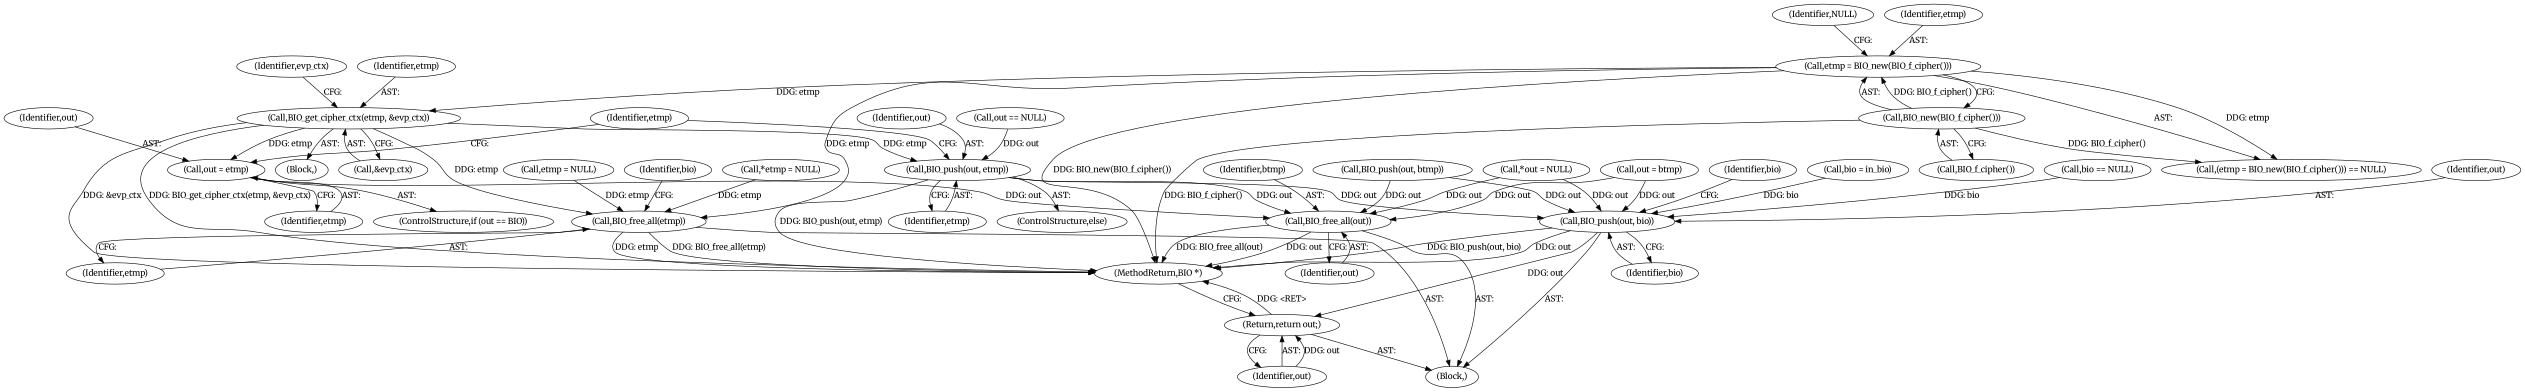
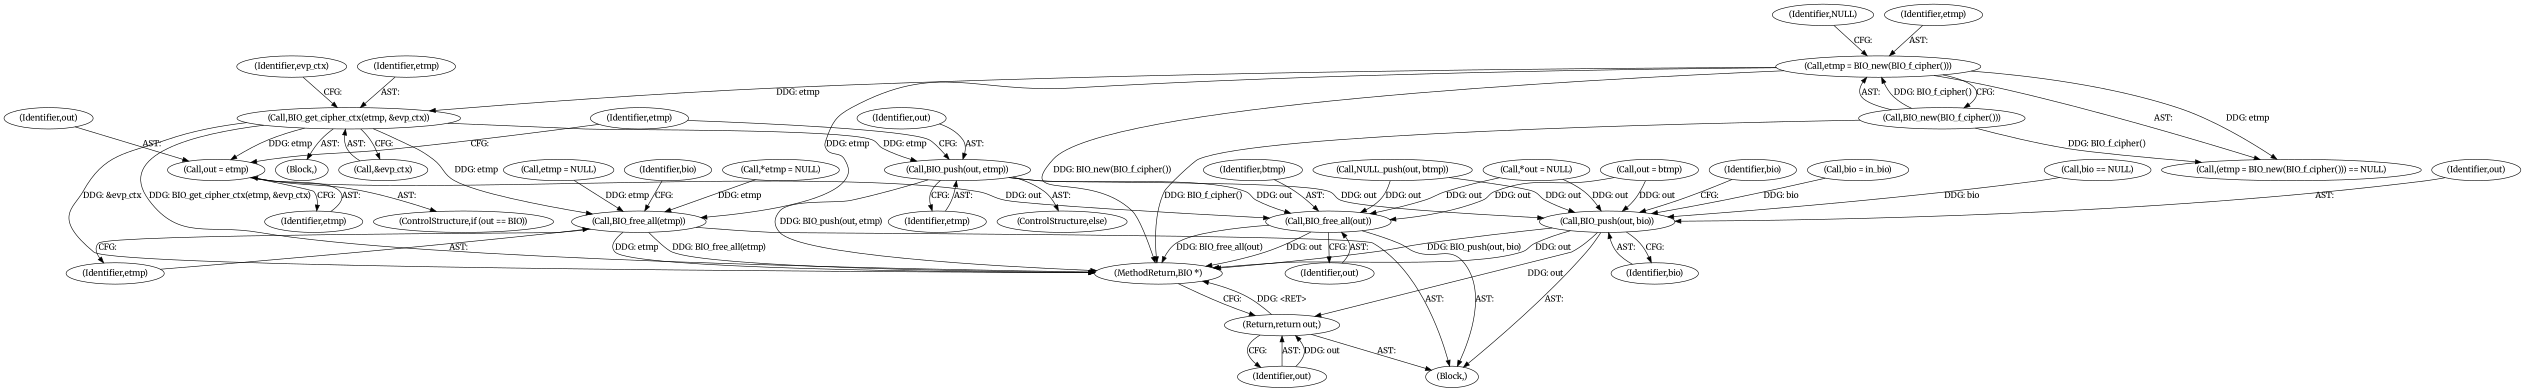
(1010, 118) -> none
(1393, 170) -> (1393, 170)
(1976, 170) -> none
